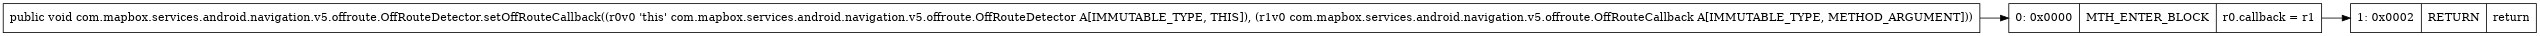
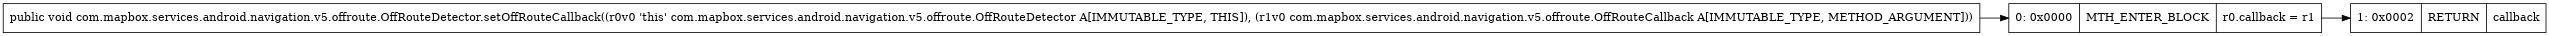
(2511, 18) -> (2516, 18)
